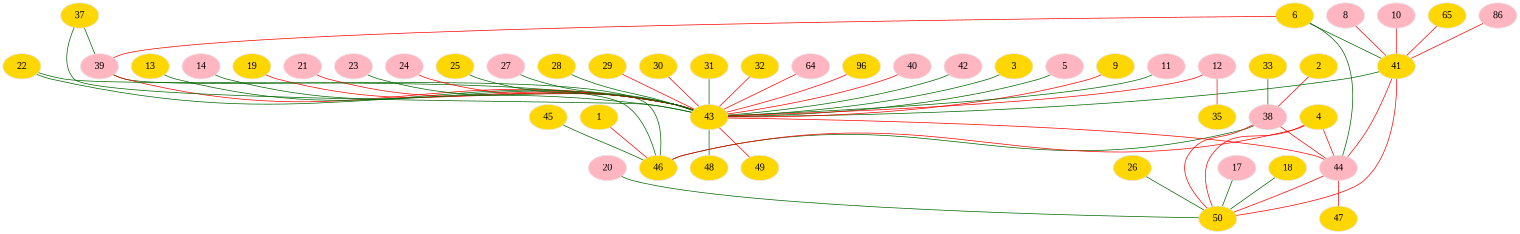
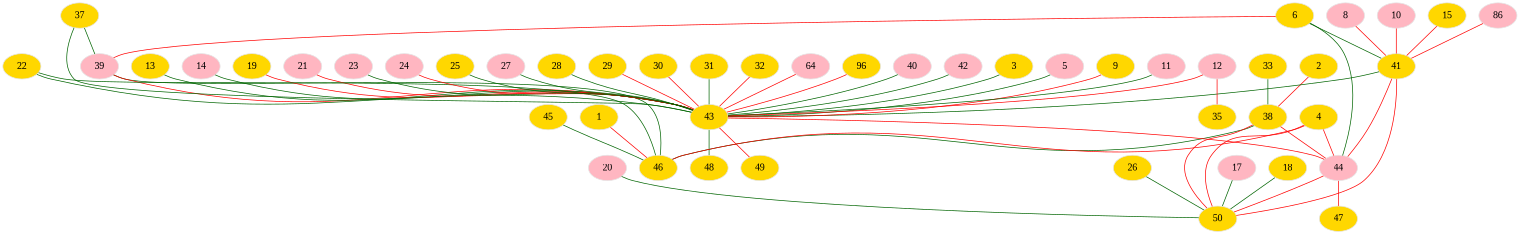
(1447, 16) -> (1447, 16)
(814, 99) -> (814, 99)
(1268, 117) -> (1268, 117)
